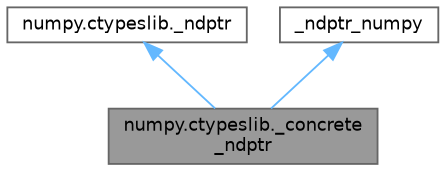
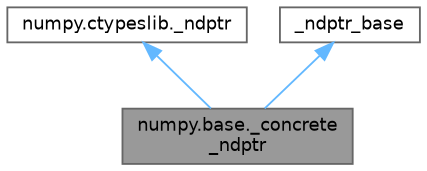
(359, 25) -> (350, 25)
(243, 136) -> (238, 136)
